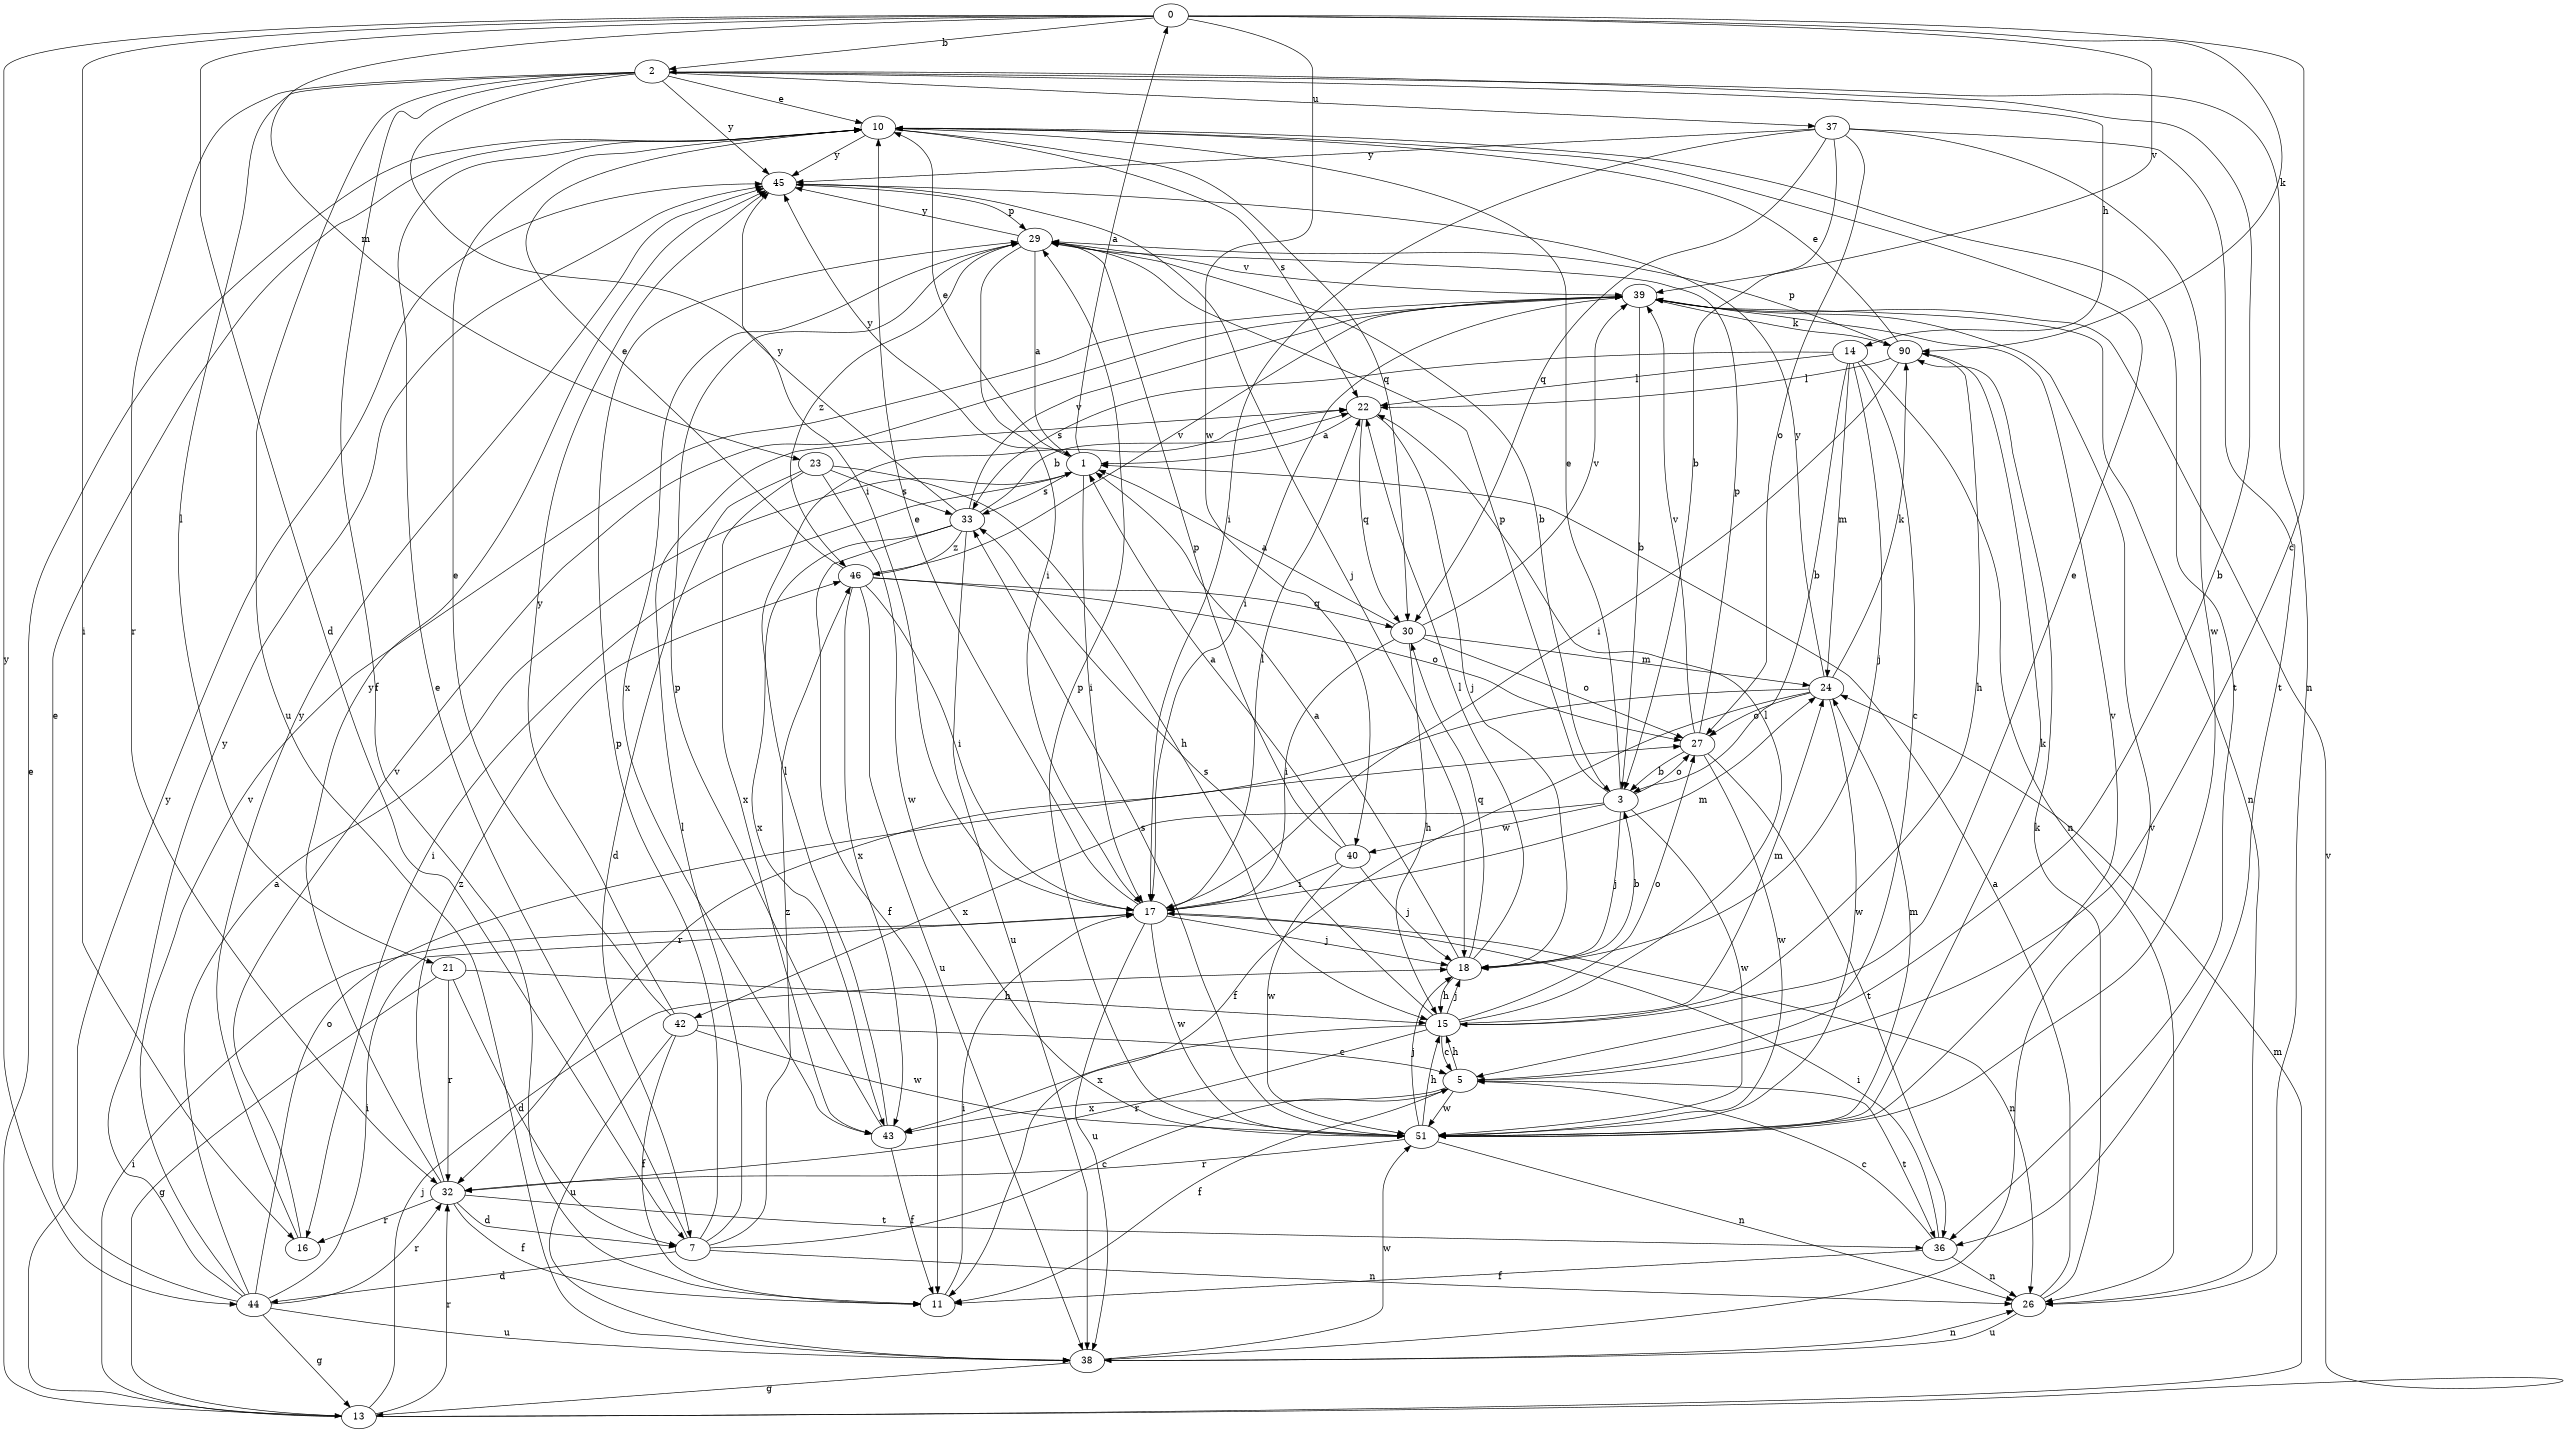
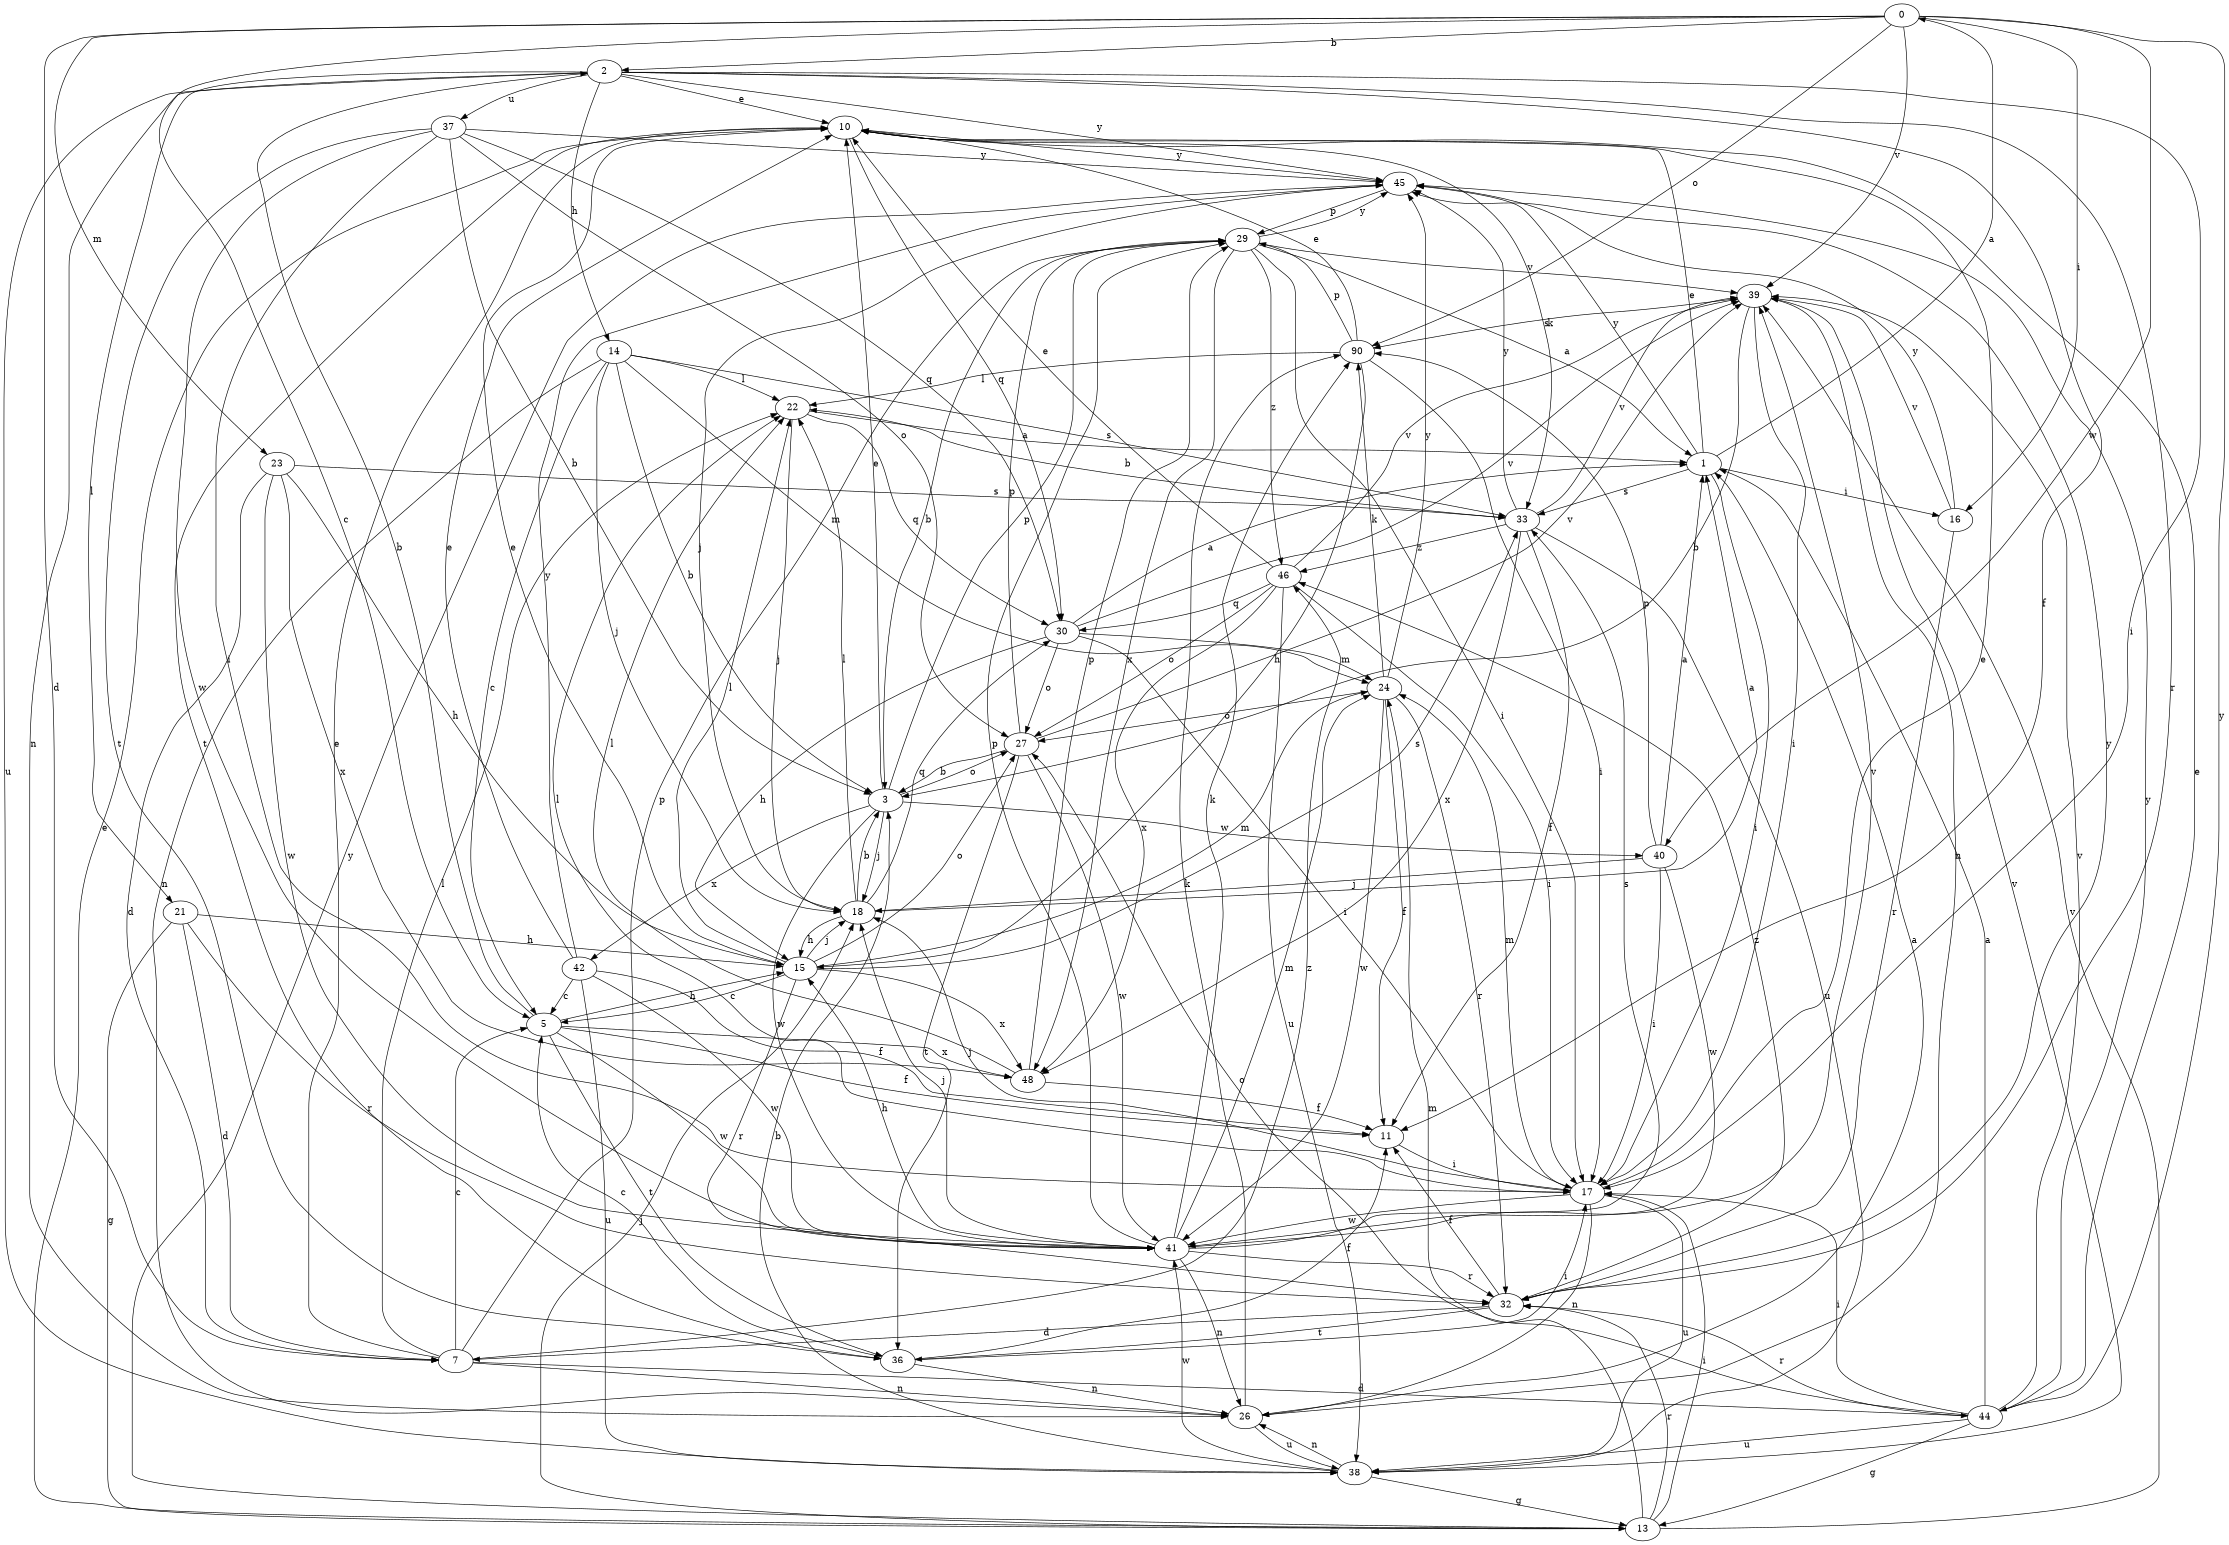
(2283, 184) -> (1695, 184)
(1172, 188) -> (1336, 154)
(1191, 544) -> (1625, 533)
(889, 1137) -> (1028, 1081)
(1422, 1137) -> (1172, 1249)
(378, 1220) -> (1869, 1022)
none -> (788, 1313)
